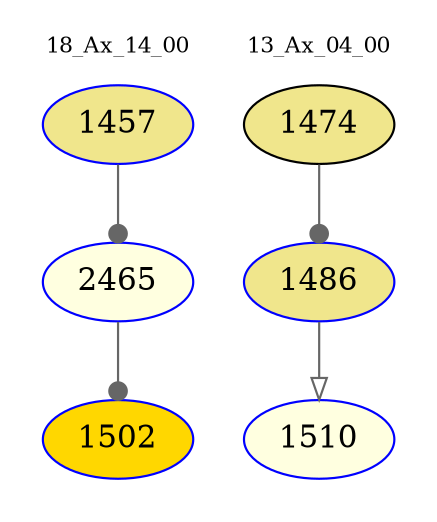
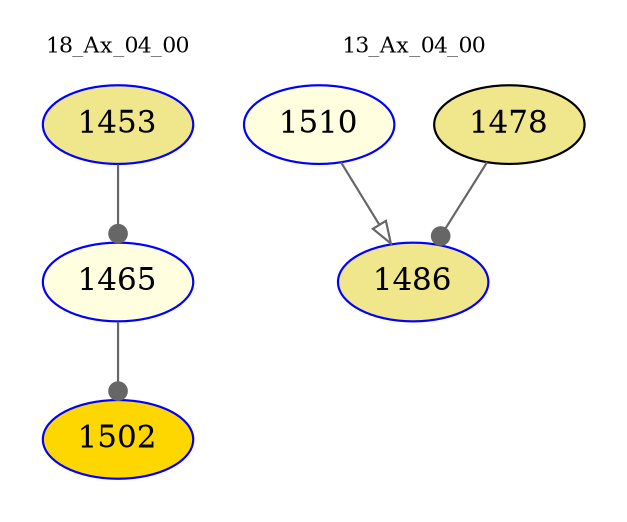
(118, 47) -> (118, 47)
(118, 125) -> (118, 125)
(319, 125) -> (509, 125)
(118, 282) -> (118, 282)
(319, 350) -> (360, 193)
